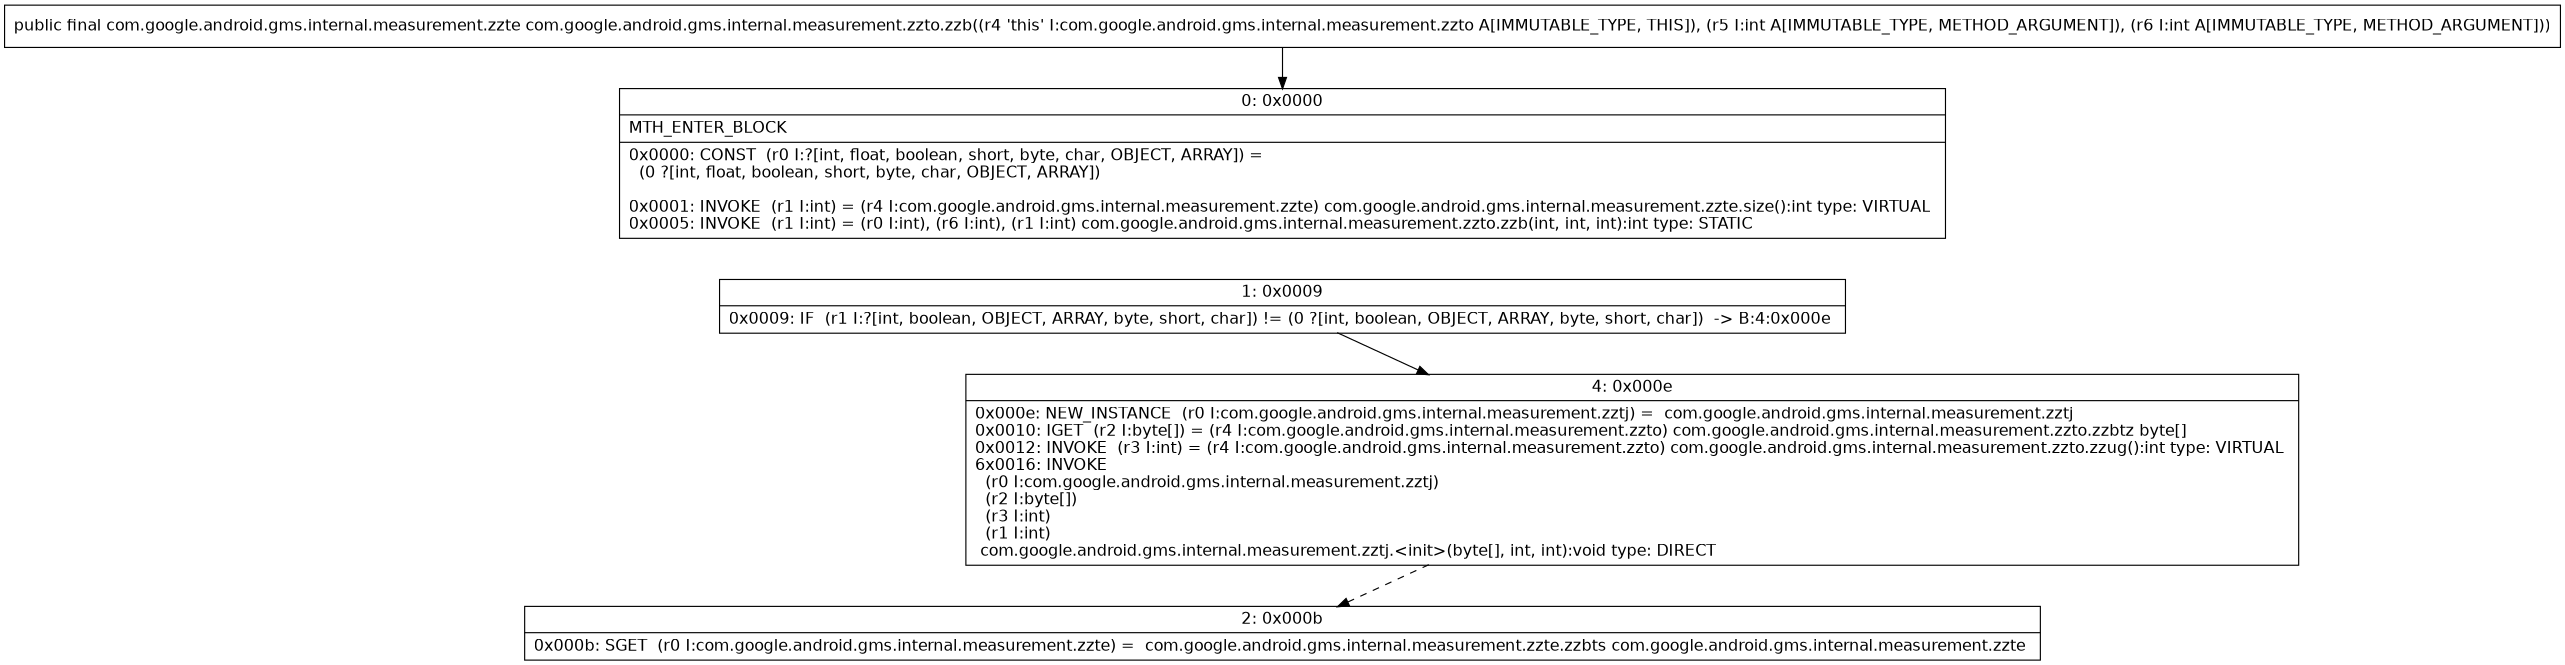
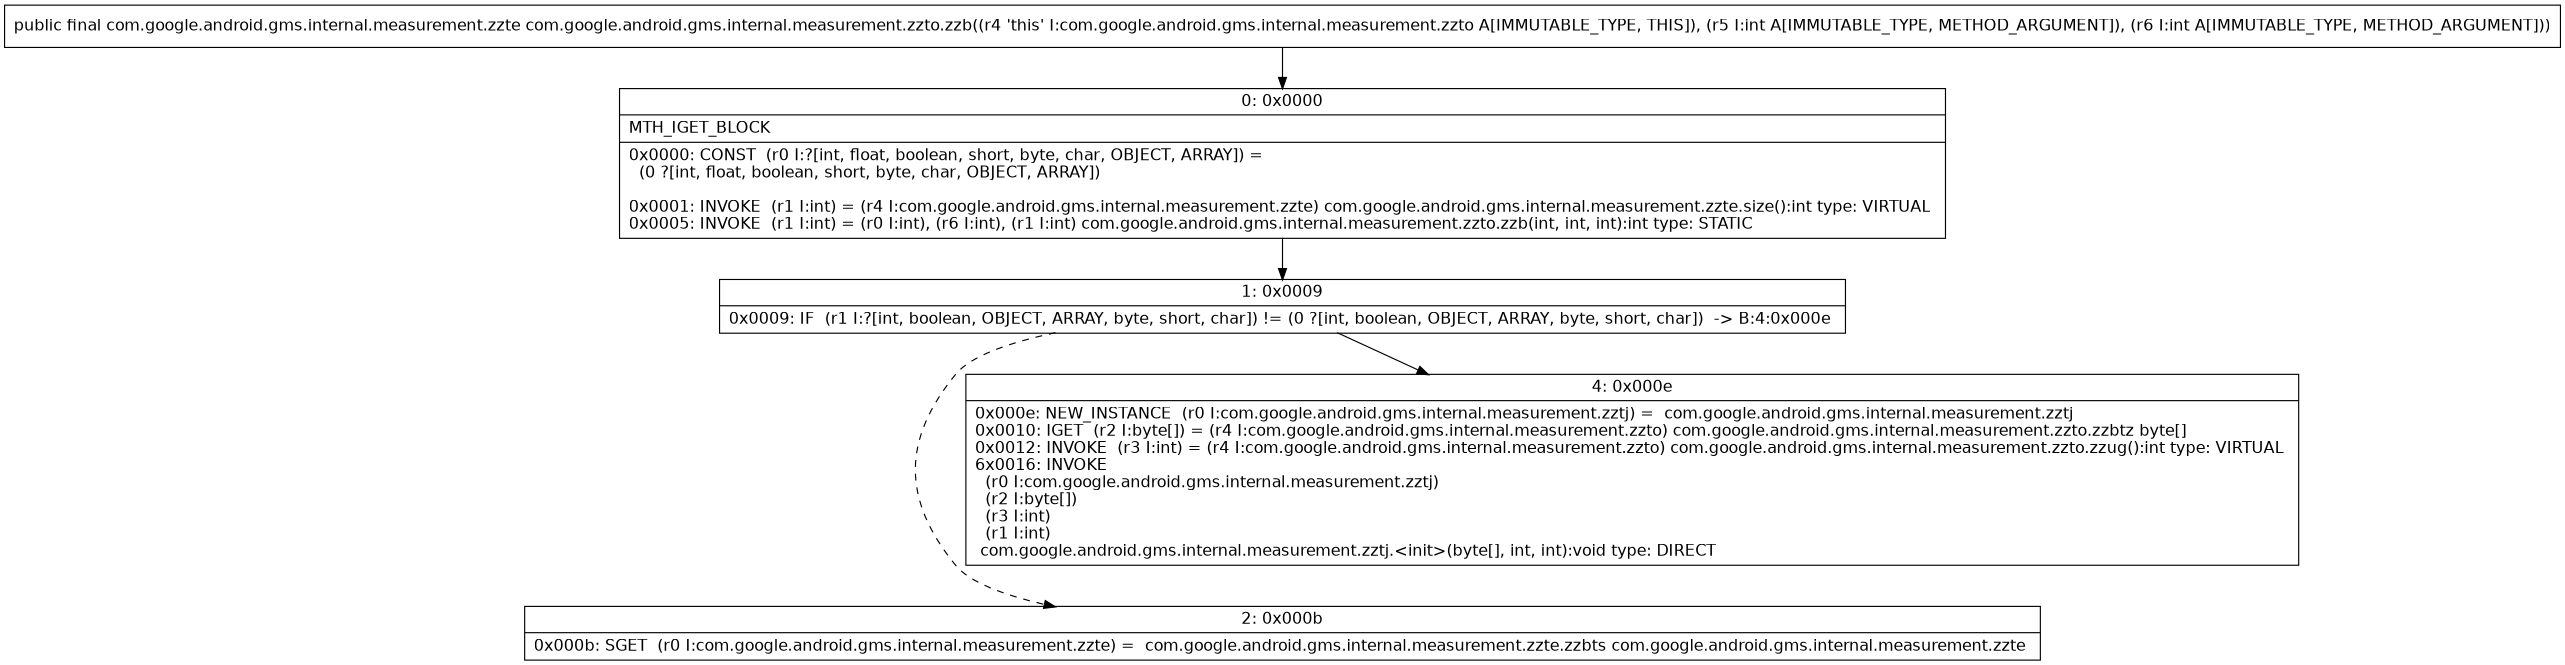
(708, 128) -> (700, 128)
none -> (1283, 253)
(1388, 583) -> (916, 464)
